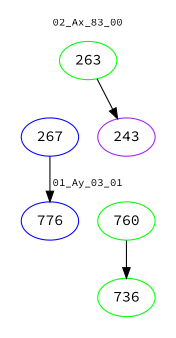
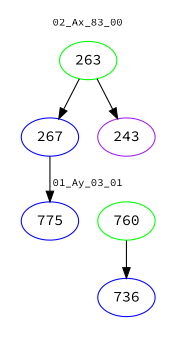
none -> (72, 94)
(50, 221) -> (50, 221)
(126, 298) -> (126, 298)
